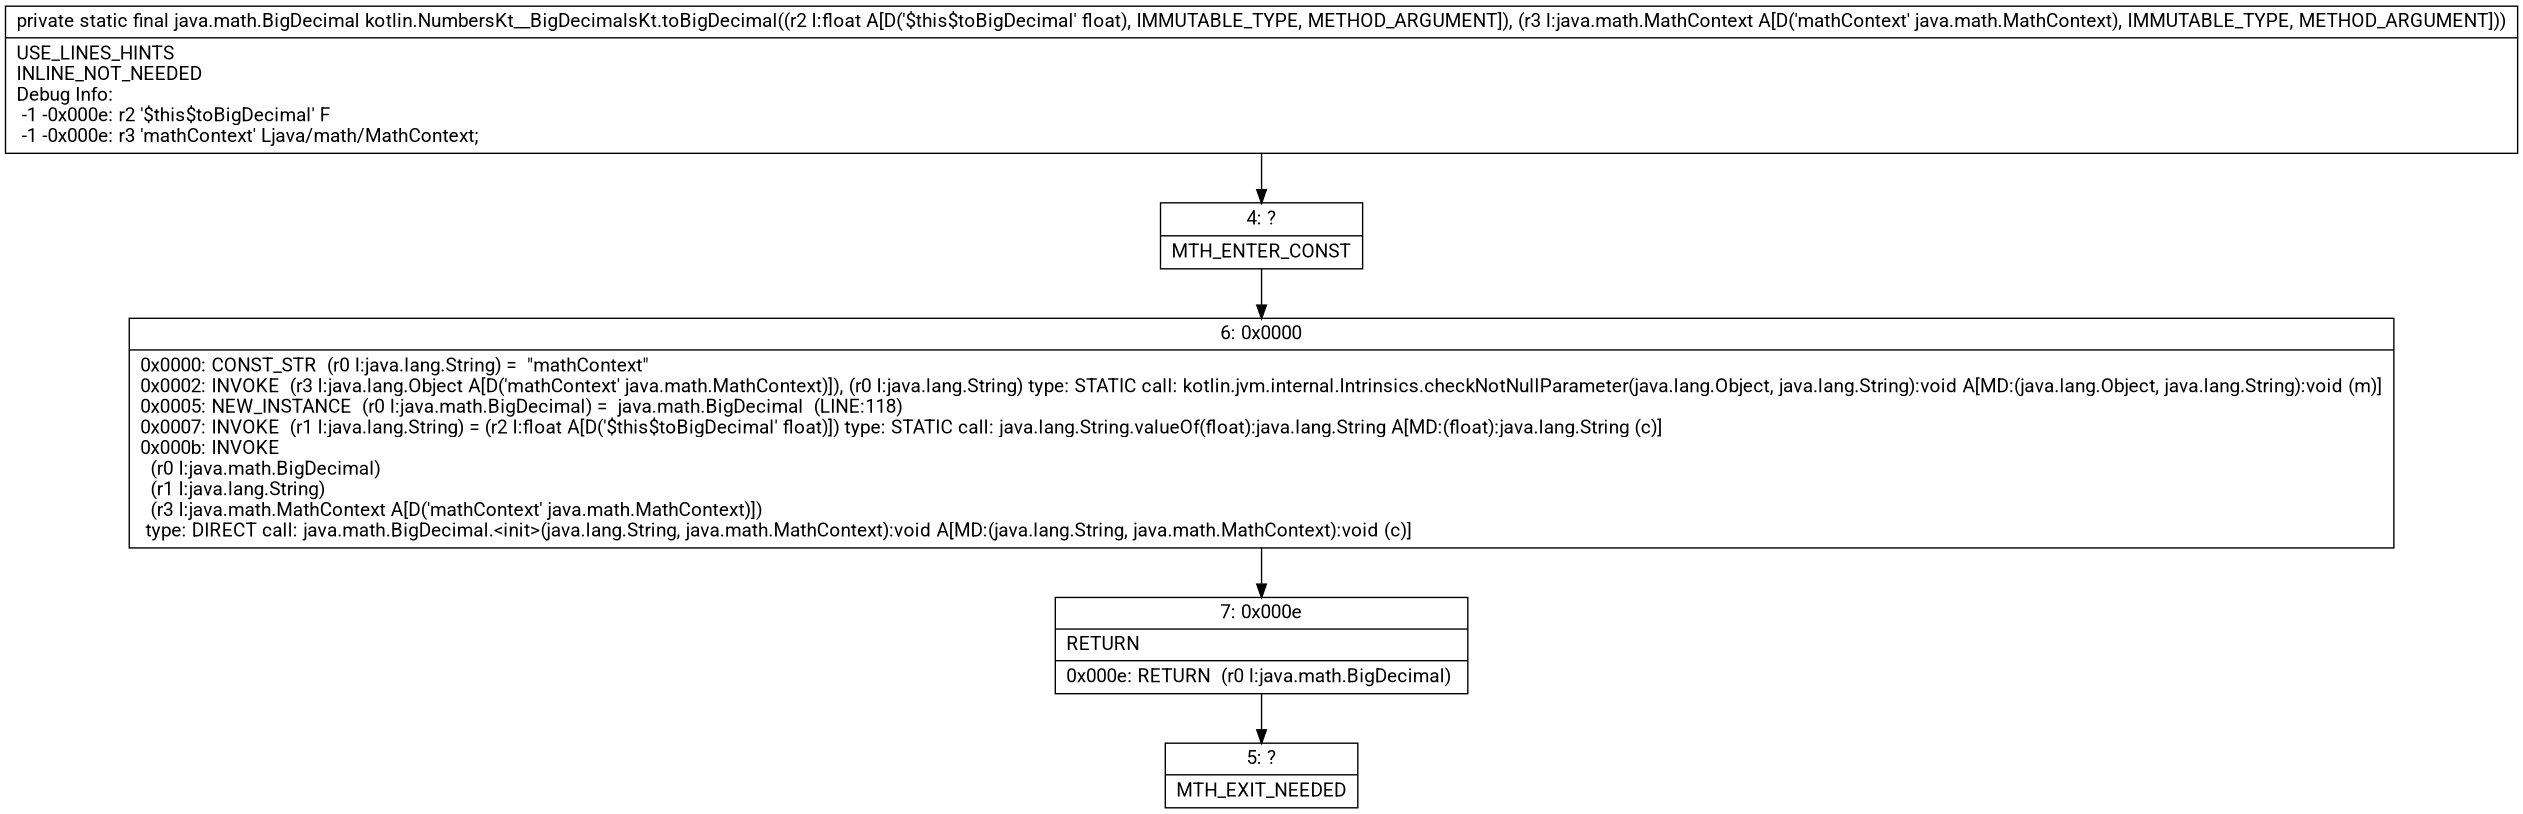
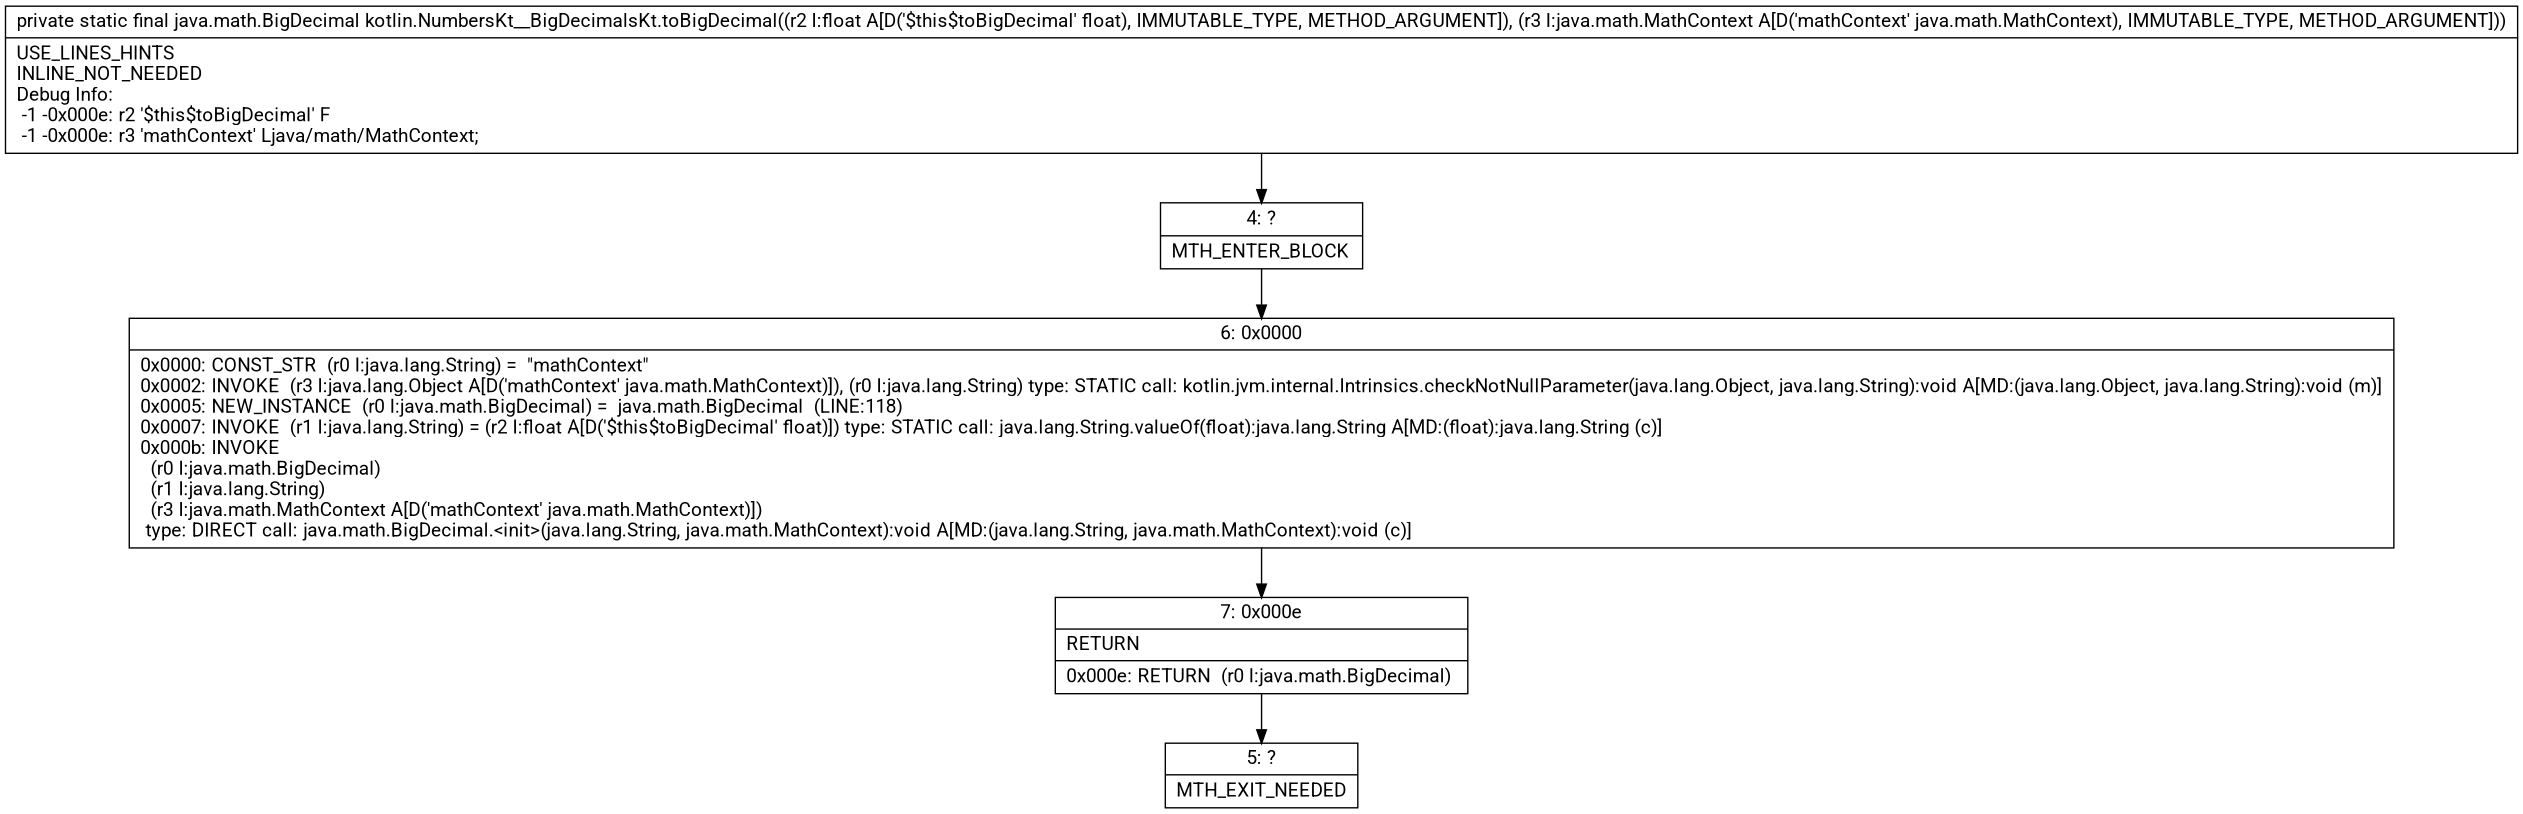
(1262, 252) -> (1261, 252)
